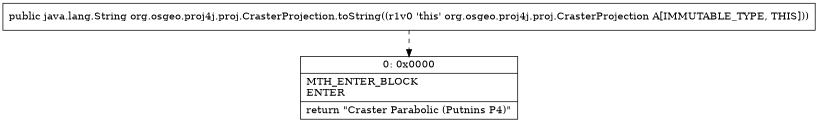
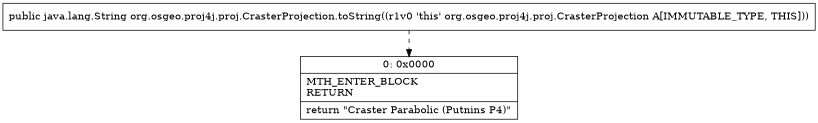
(326, 93) -> (330, 93)
